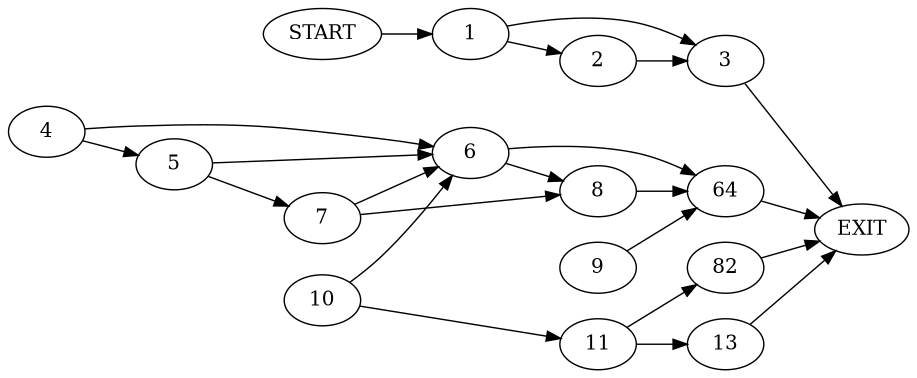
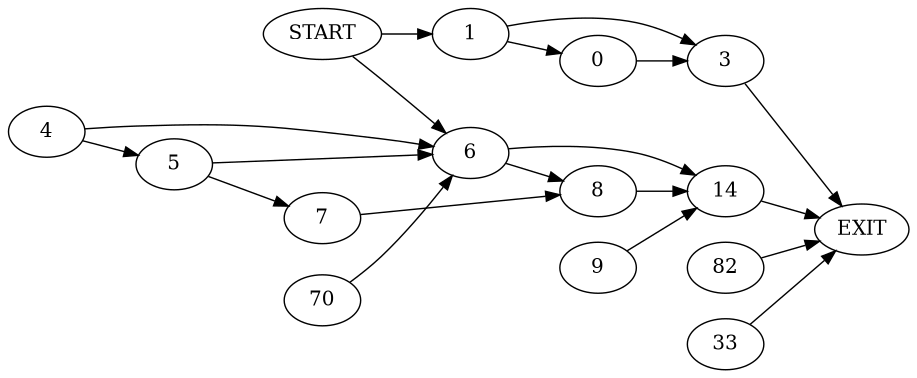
(598, 61) -> (598, 61)
(390, 189) -> (394, 90)
(726, 191) -> (726, 191)
(322, 300) -> (322, 300)
(598, 344) -> none
(726, 344) -> (726, 344)
